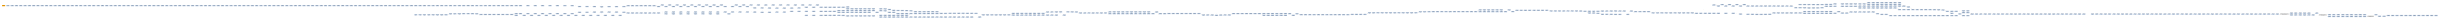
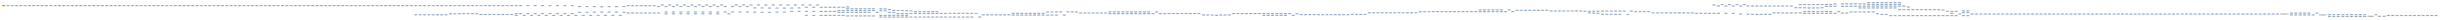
none -> (2088, 14)
